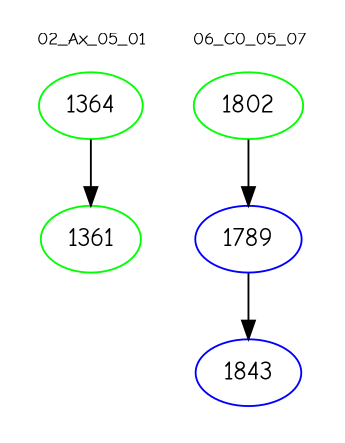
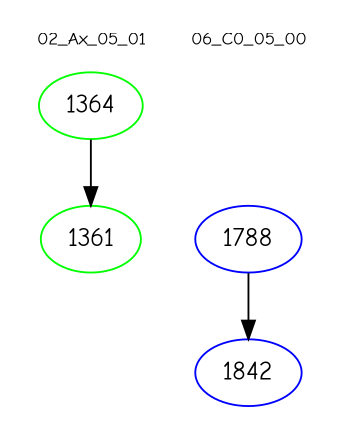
(249, 40) -> (249, 40)
(248, 106) -> none
(248, 239) -> (248, 239)
(248, 373) -> (248, 373)
